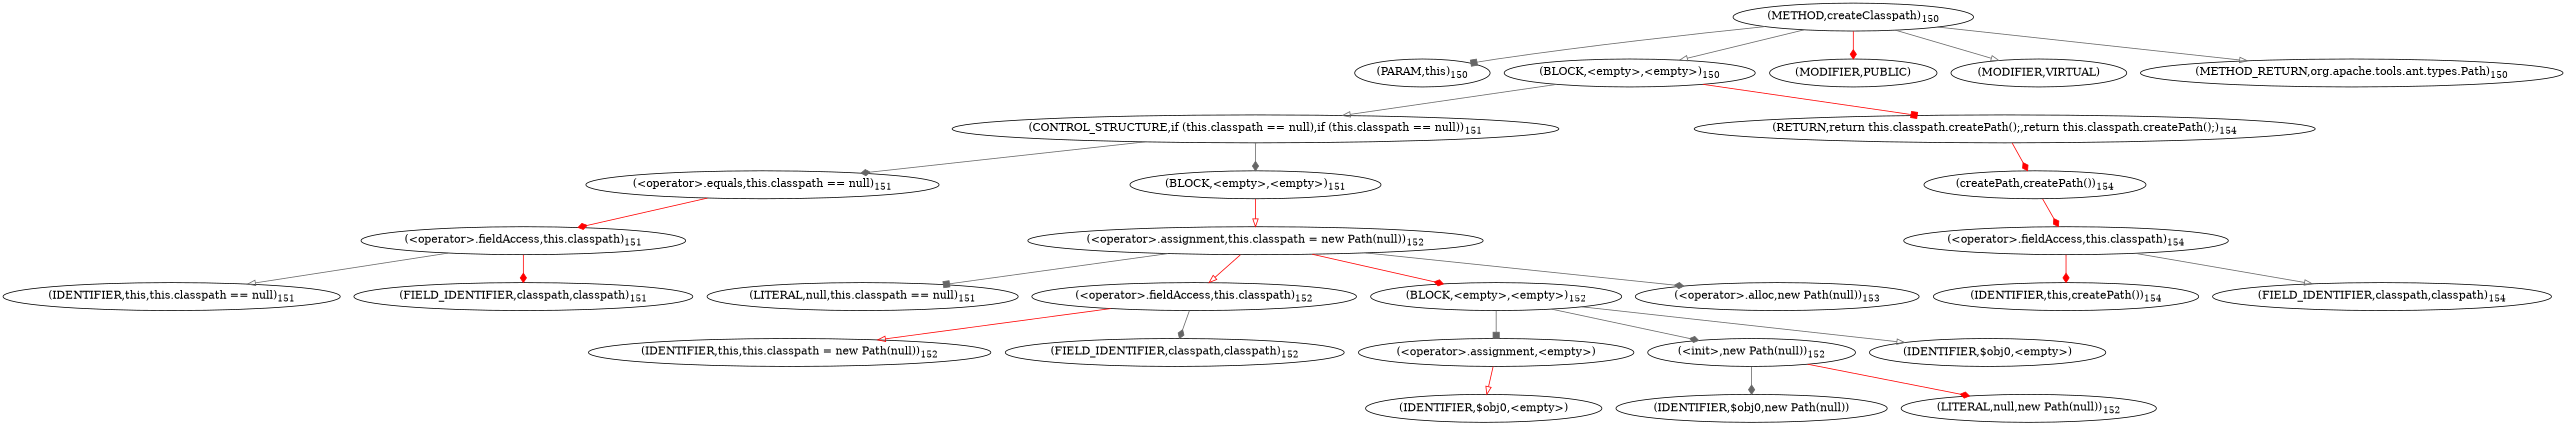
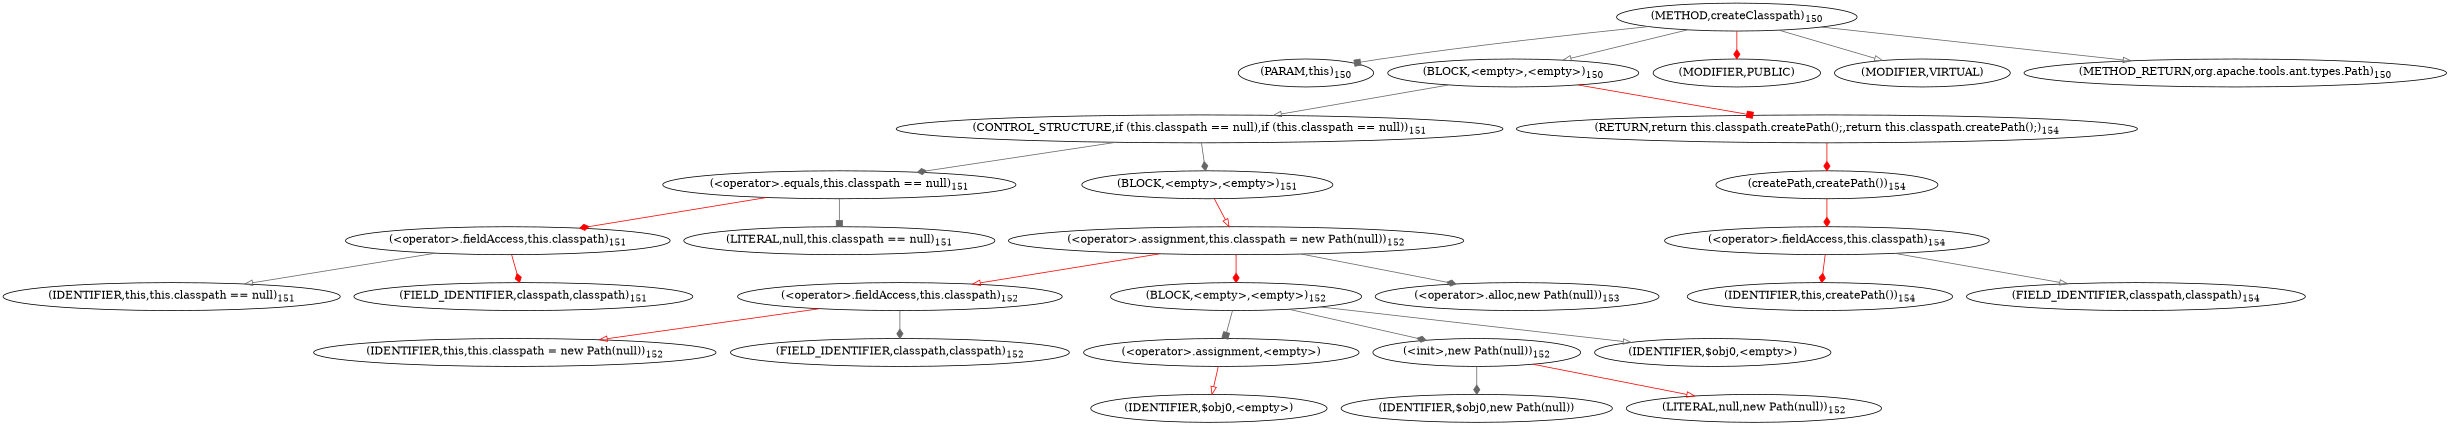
(1059, 269) -> (839, 209)
(1884, 379) -> (1610, 379)
